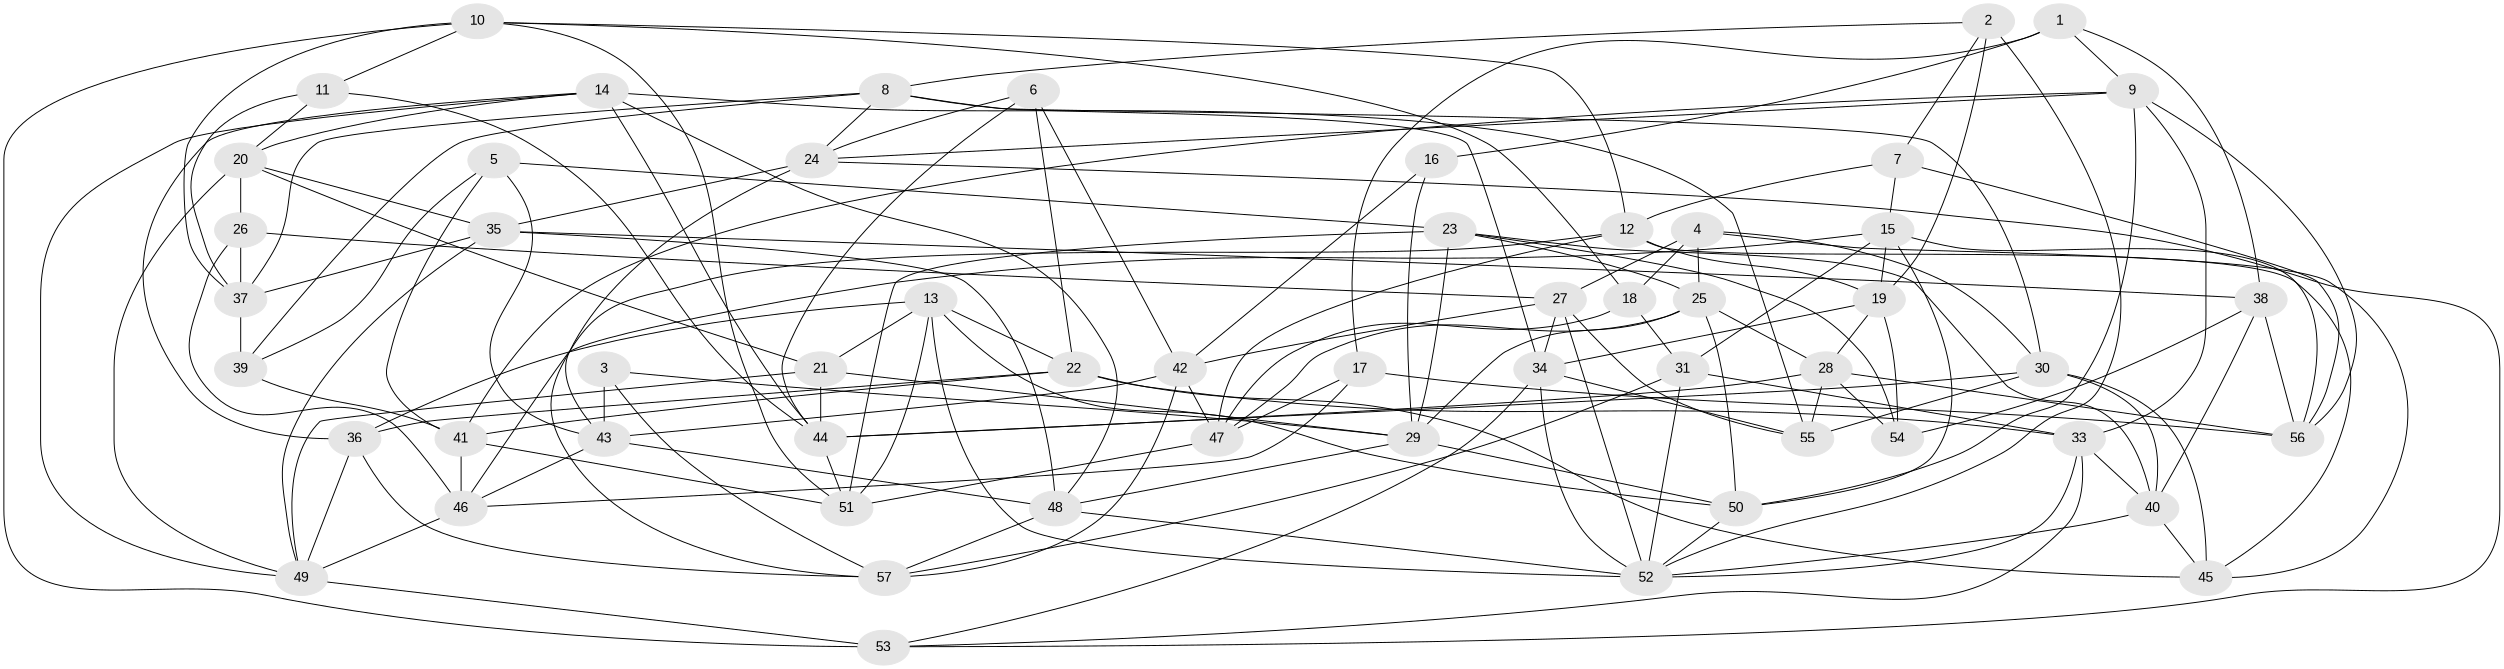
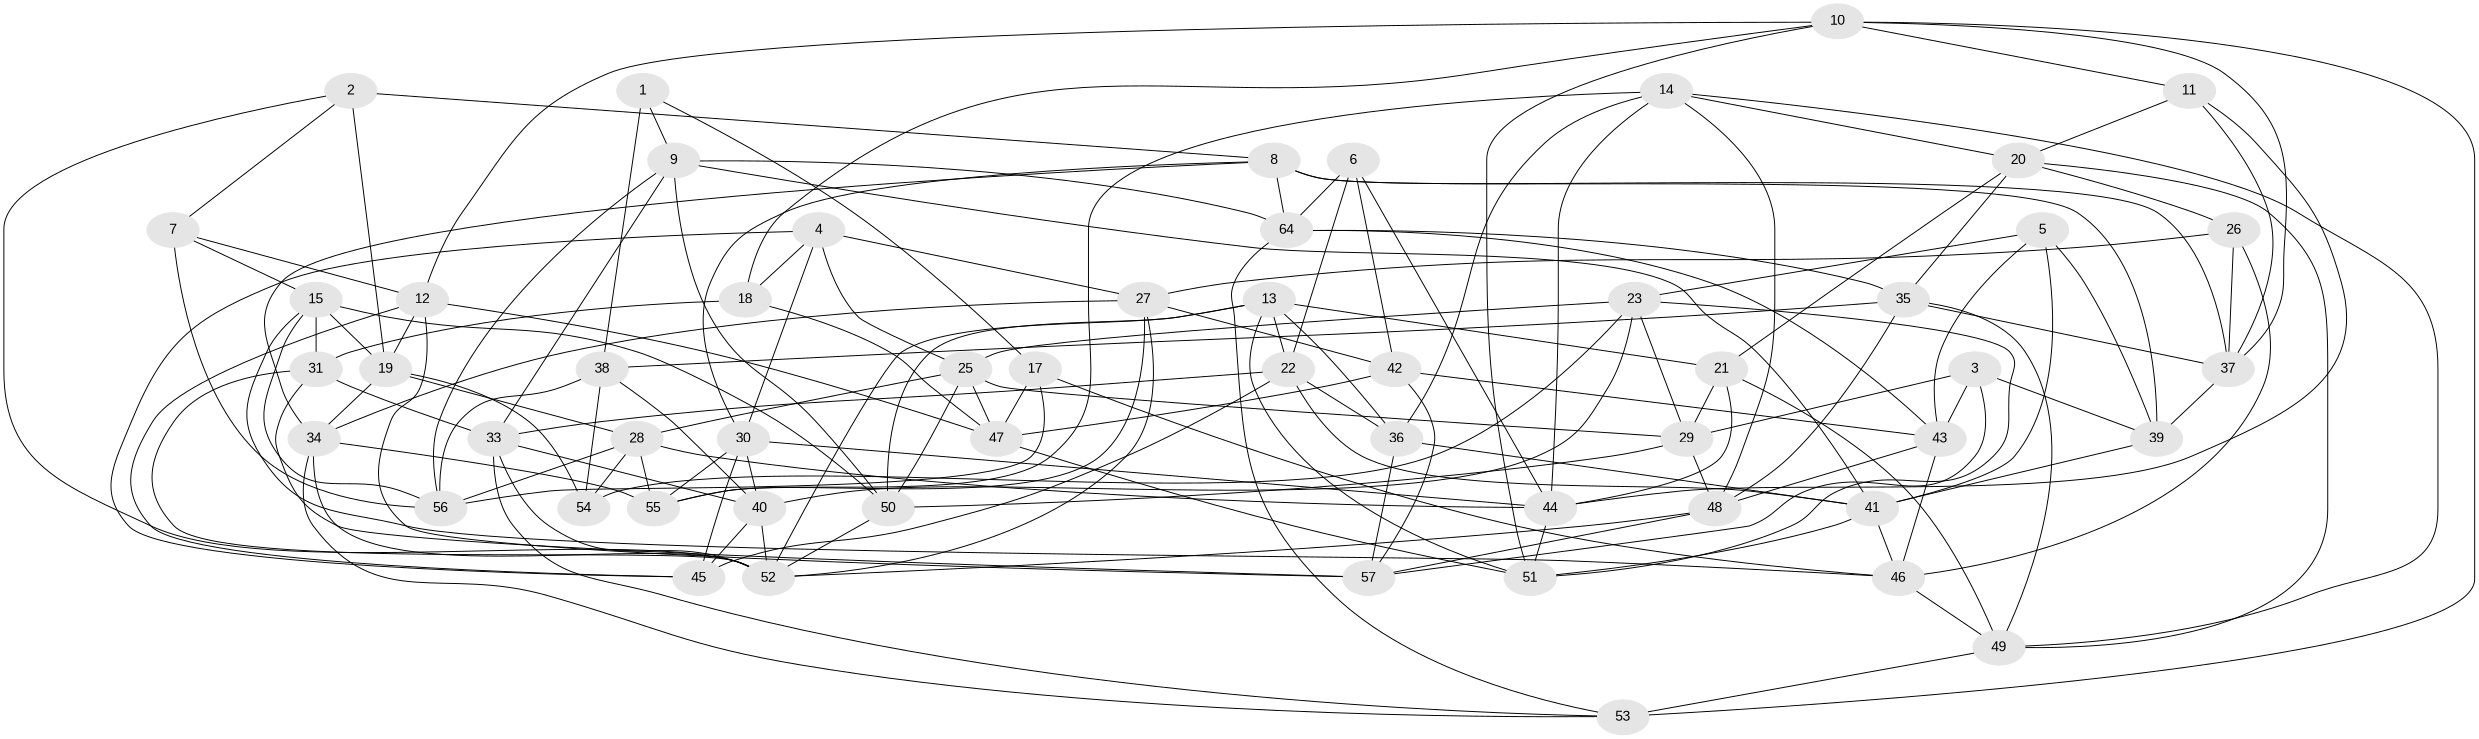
(812, 160) -> (1287, 230)
(1432, 160) -> none
none -> (2066, 404)
(328, 508) -> (1635, 474)
